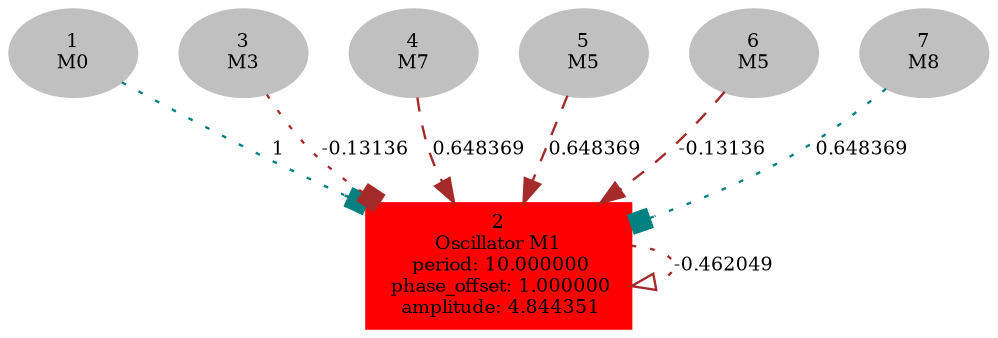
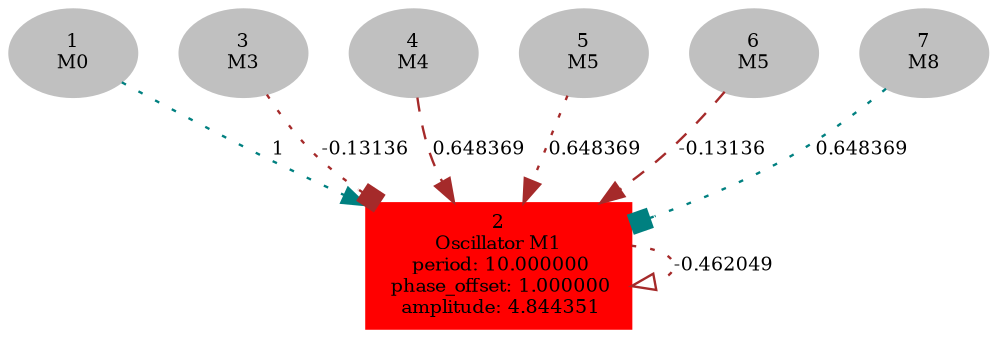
(414, 63) -> (414, 63)
(550, 138) -> (550, 138)
(232, 141) -> (232, 141)
